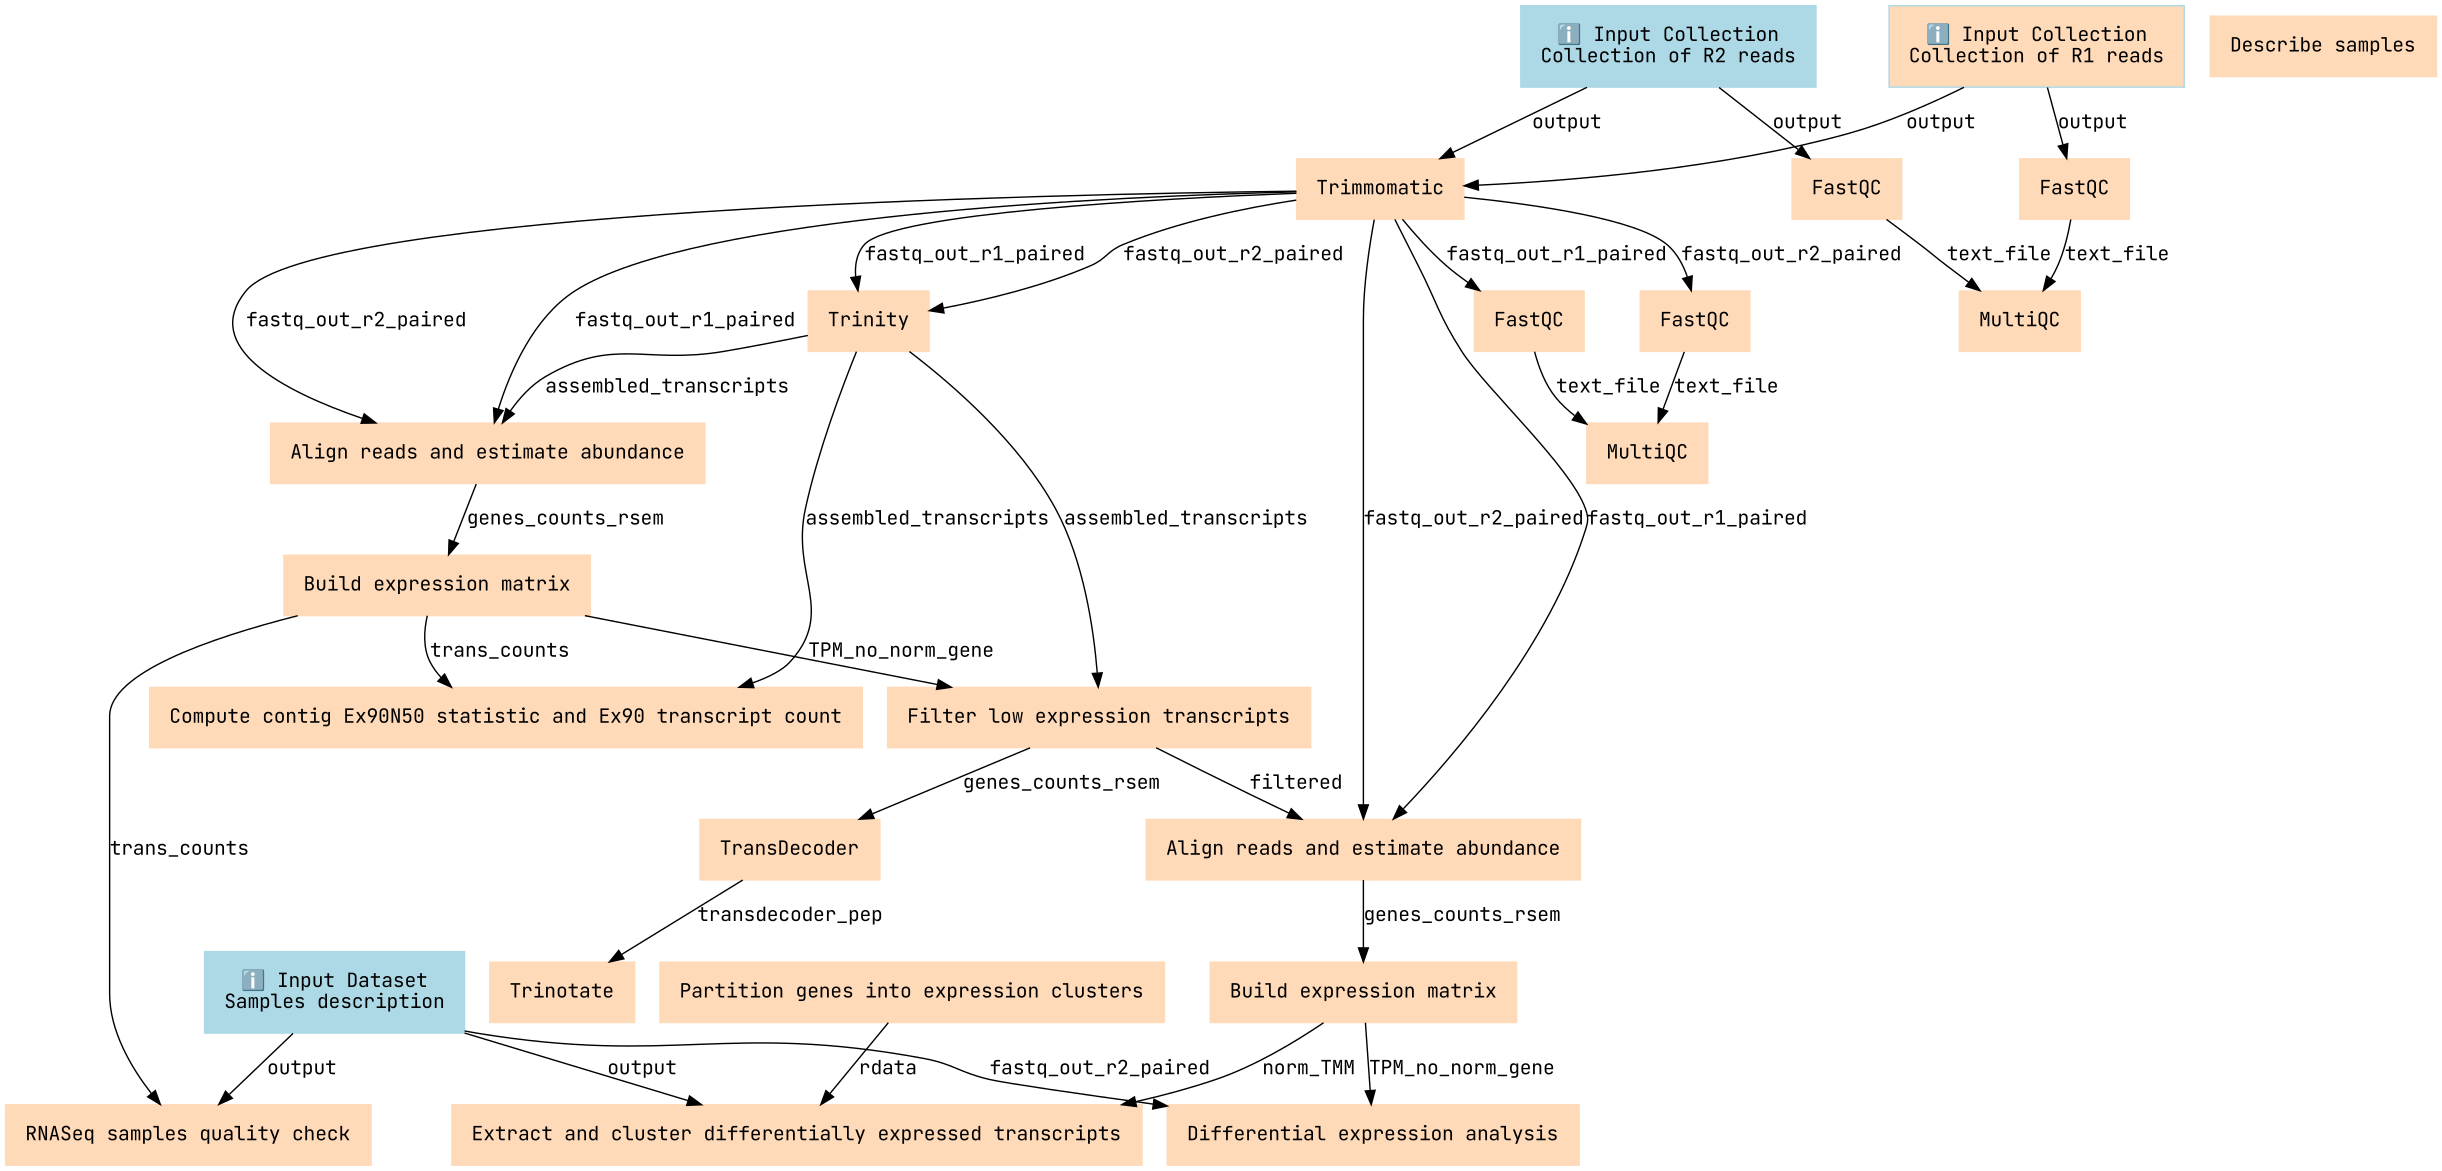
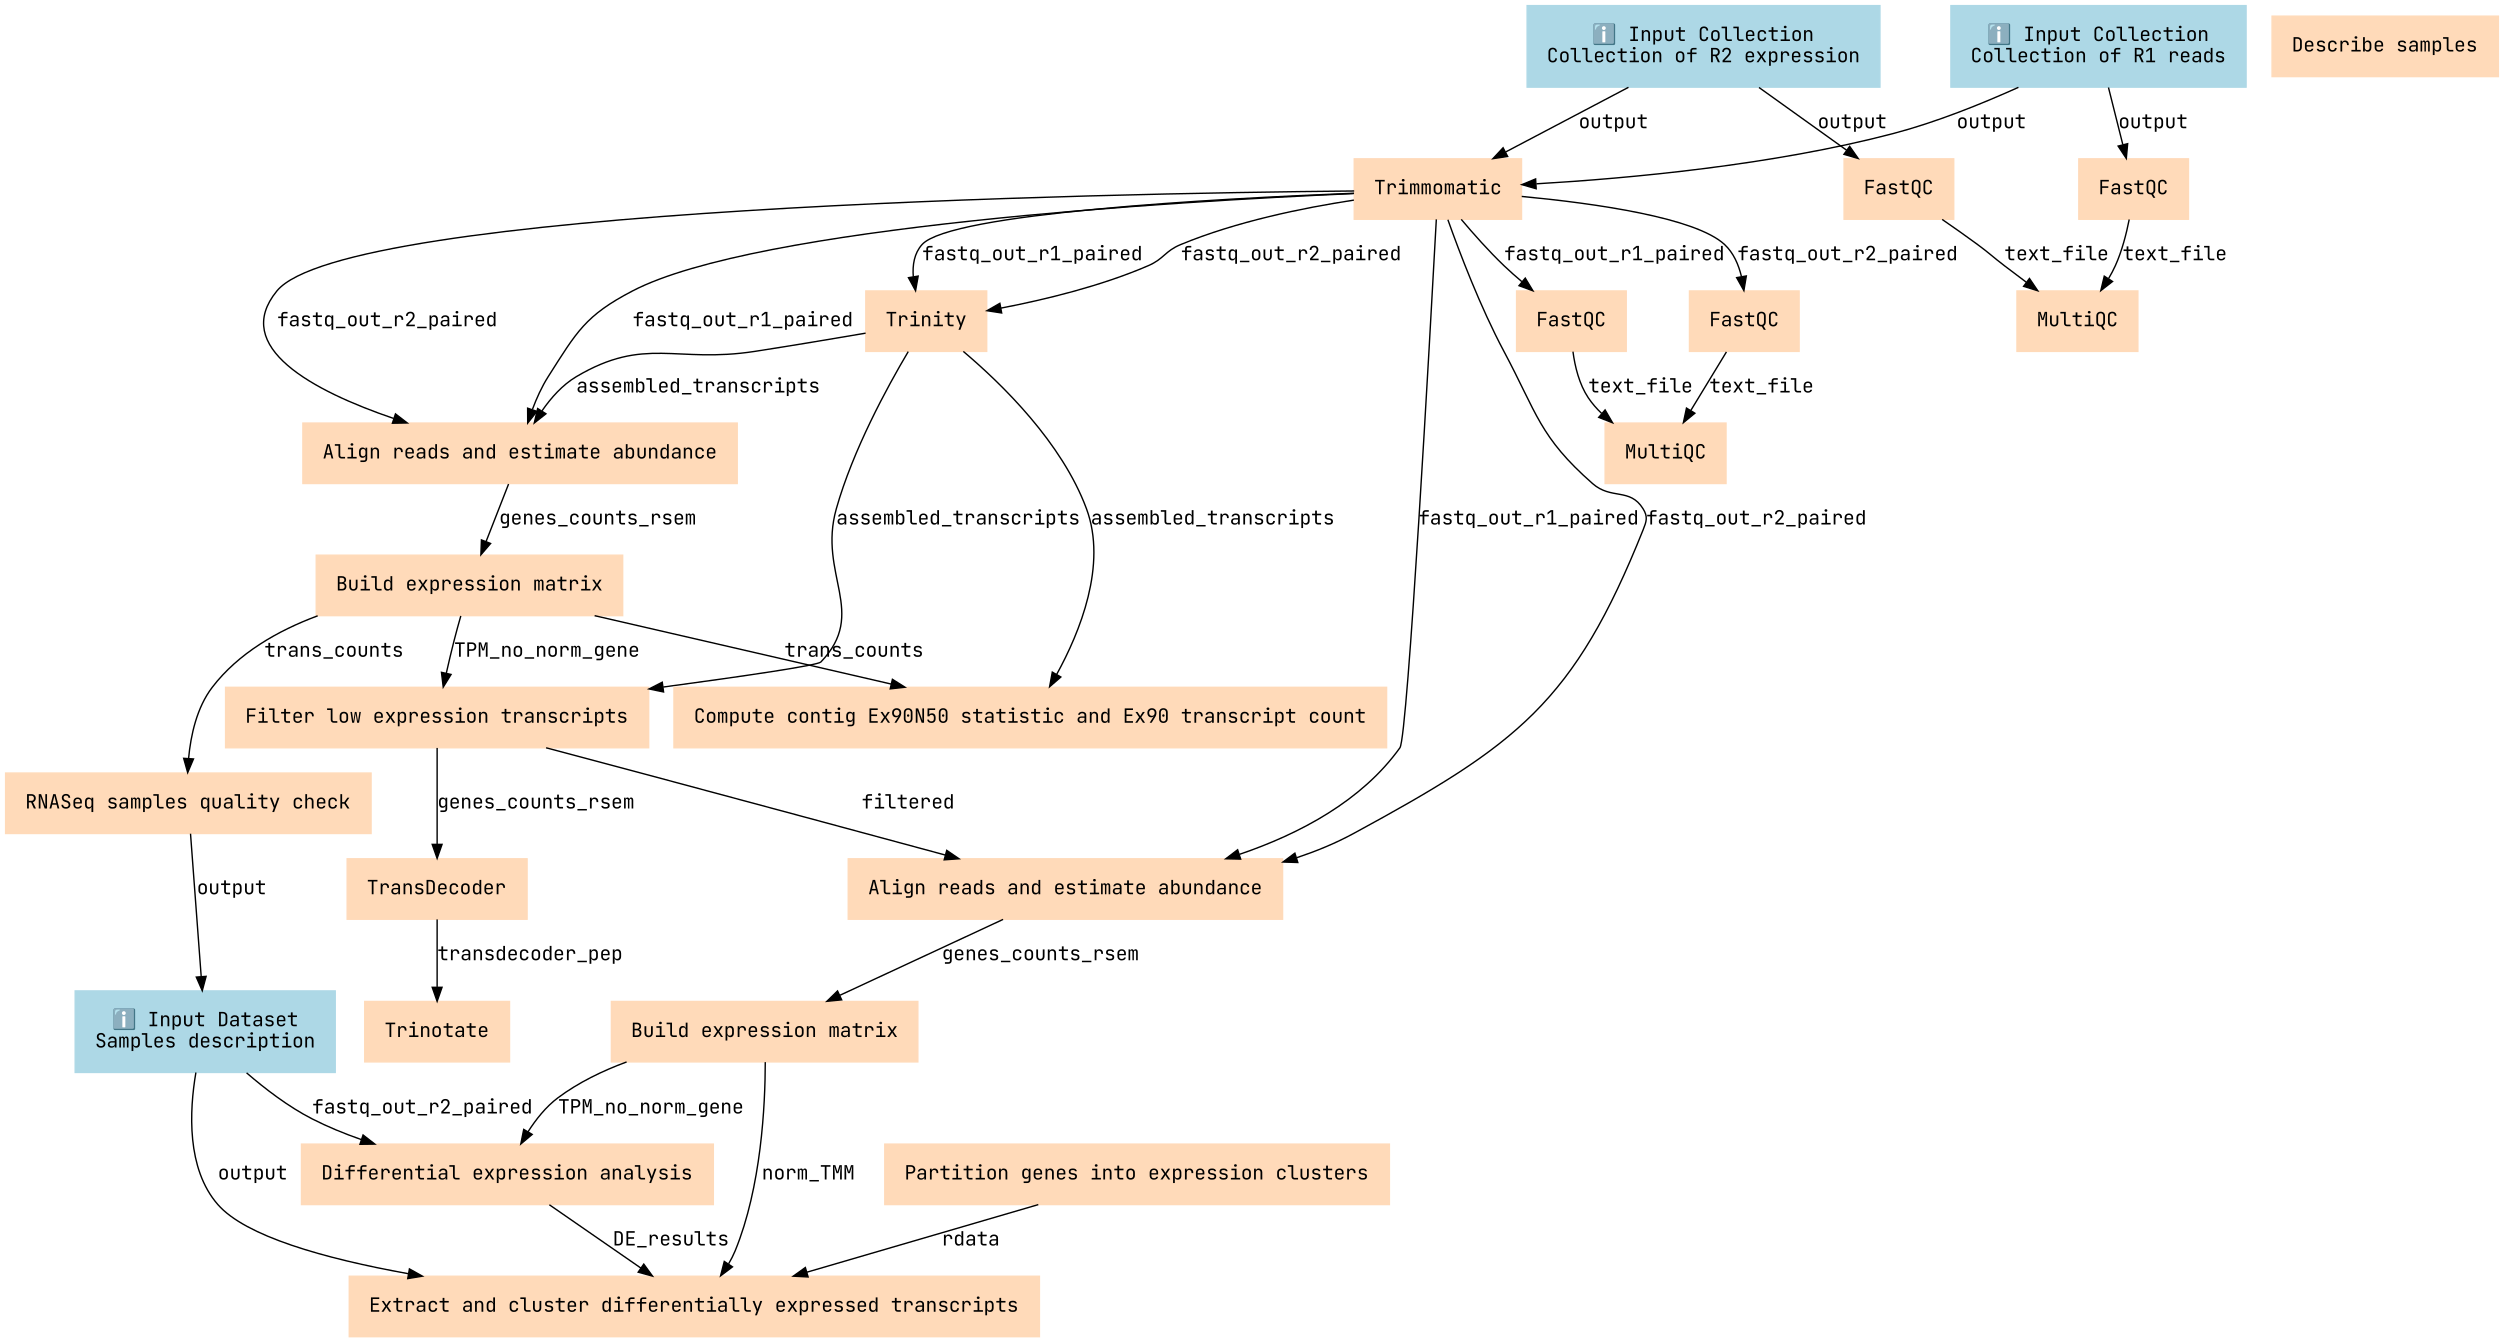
(1668, 46) -> (1704, 46)
(2037, 46) -> (2098, 46)
(261, 1064) -> (196, 905)
none -> (595, 1236)
